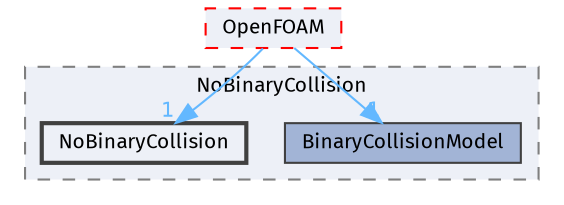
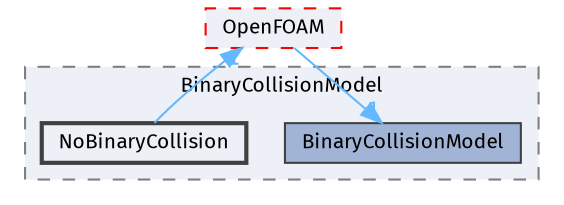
(229, 80) -> (189, 91)
(282, 87) -> (282, 87)
